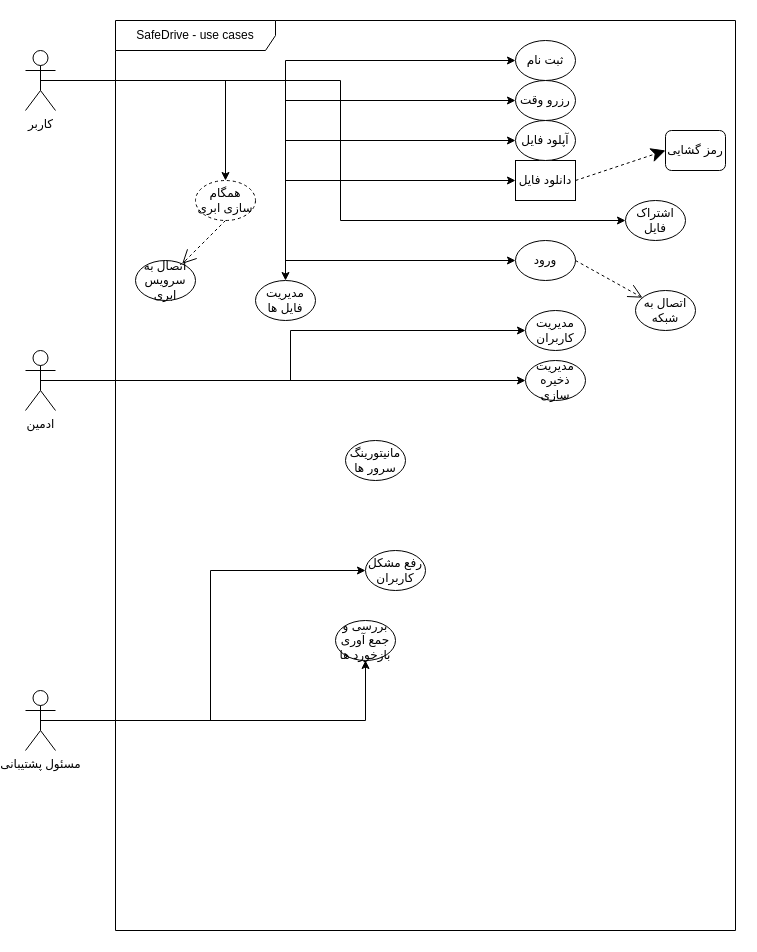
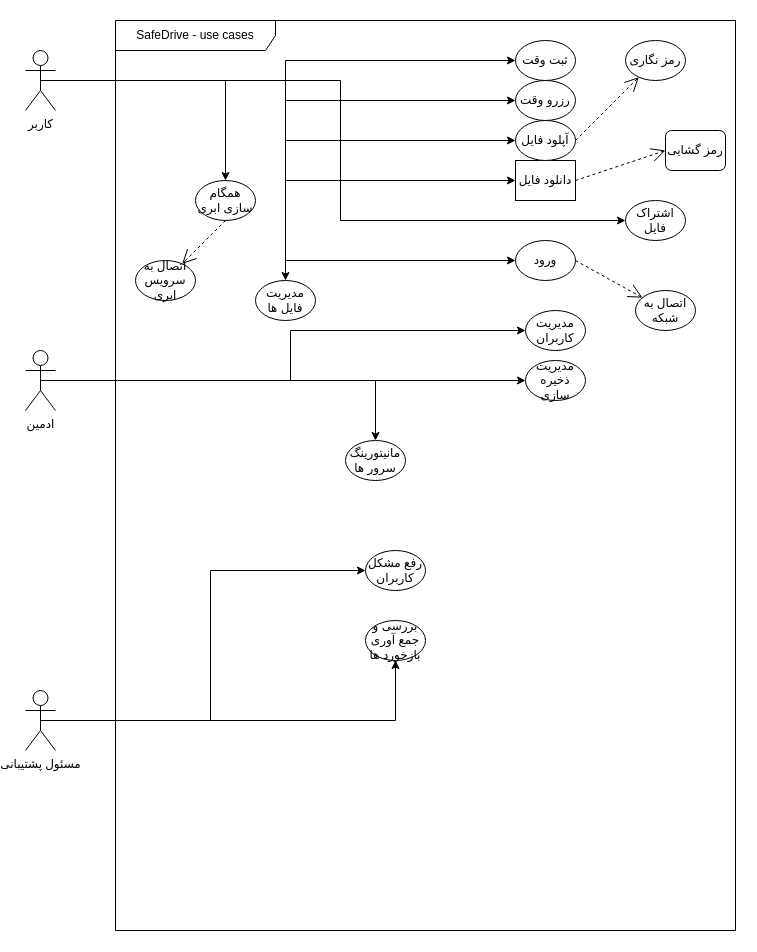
(546, 61) -> (546, 61)
none -> (656, 61)
none -> (606, 110)
(653, 155) -> (658, 153)
(226, 201) -> (226, 201)
none -> (376, 408)
(366, 641) -> (396, 641)
